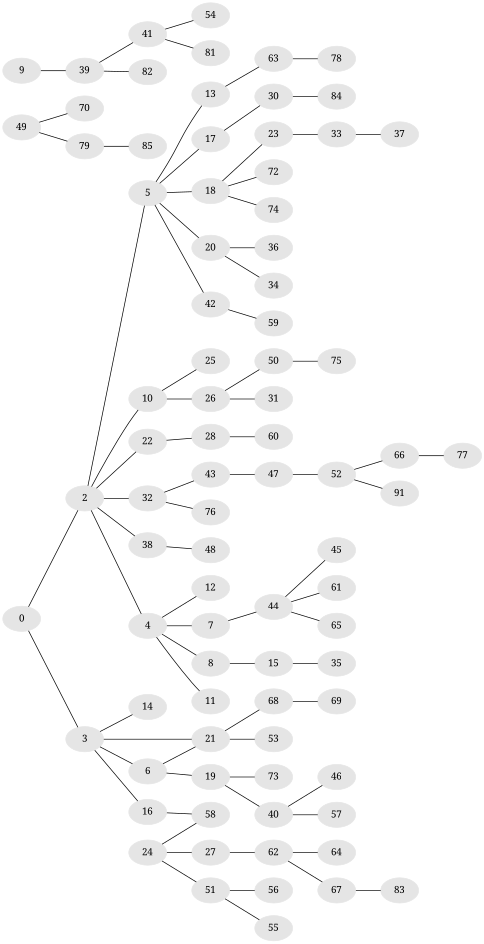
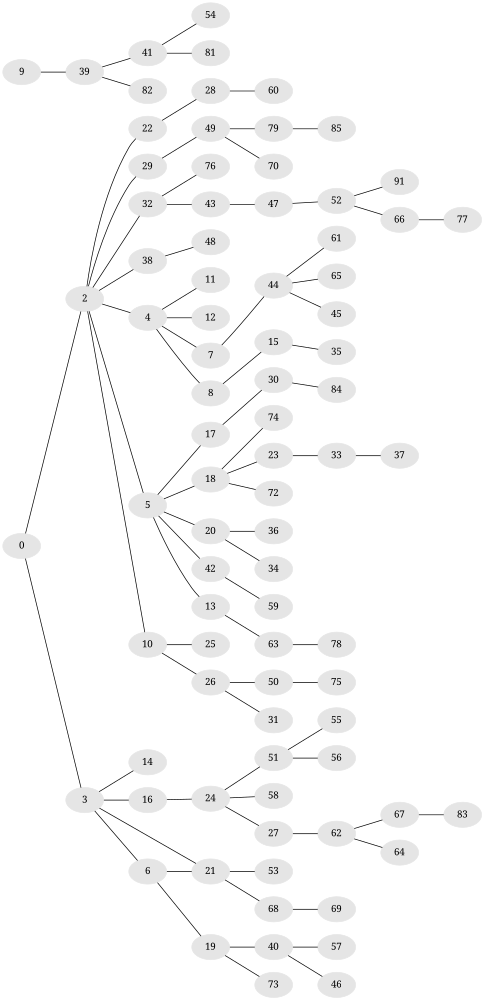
none -> (148, 167)
(179, 813) -> (179, 799)
